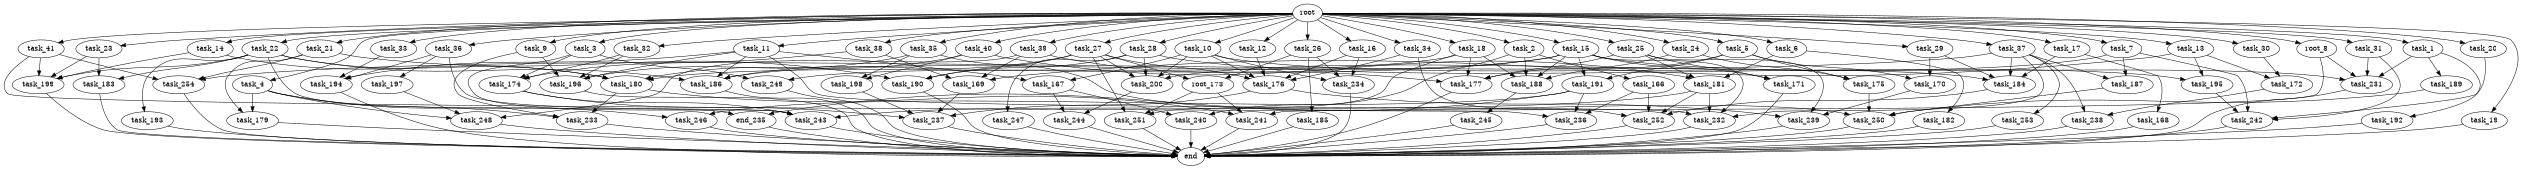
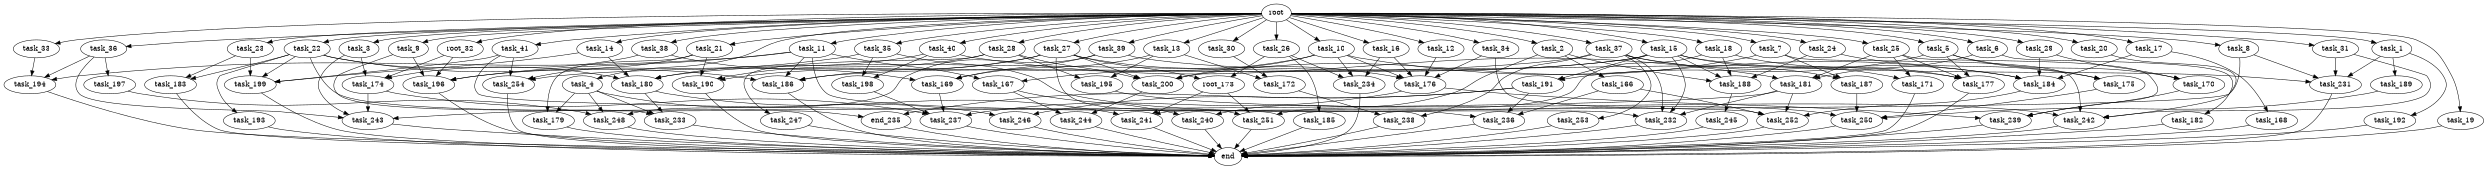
(637, 49) -> (460, 49)
(2317, 49) -> (2239, 49)
(767, 85) -> none
